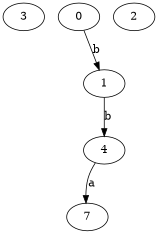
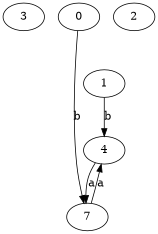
(90, 47) -> (74, 114)
none -> (96, 188)
